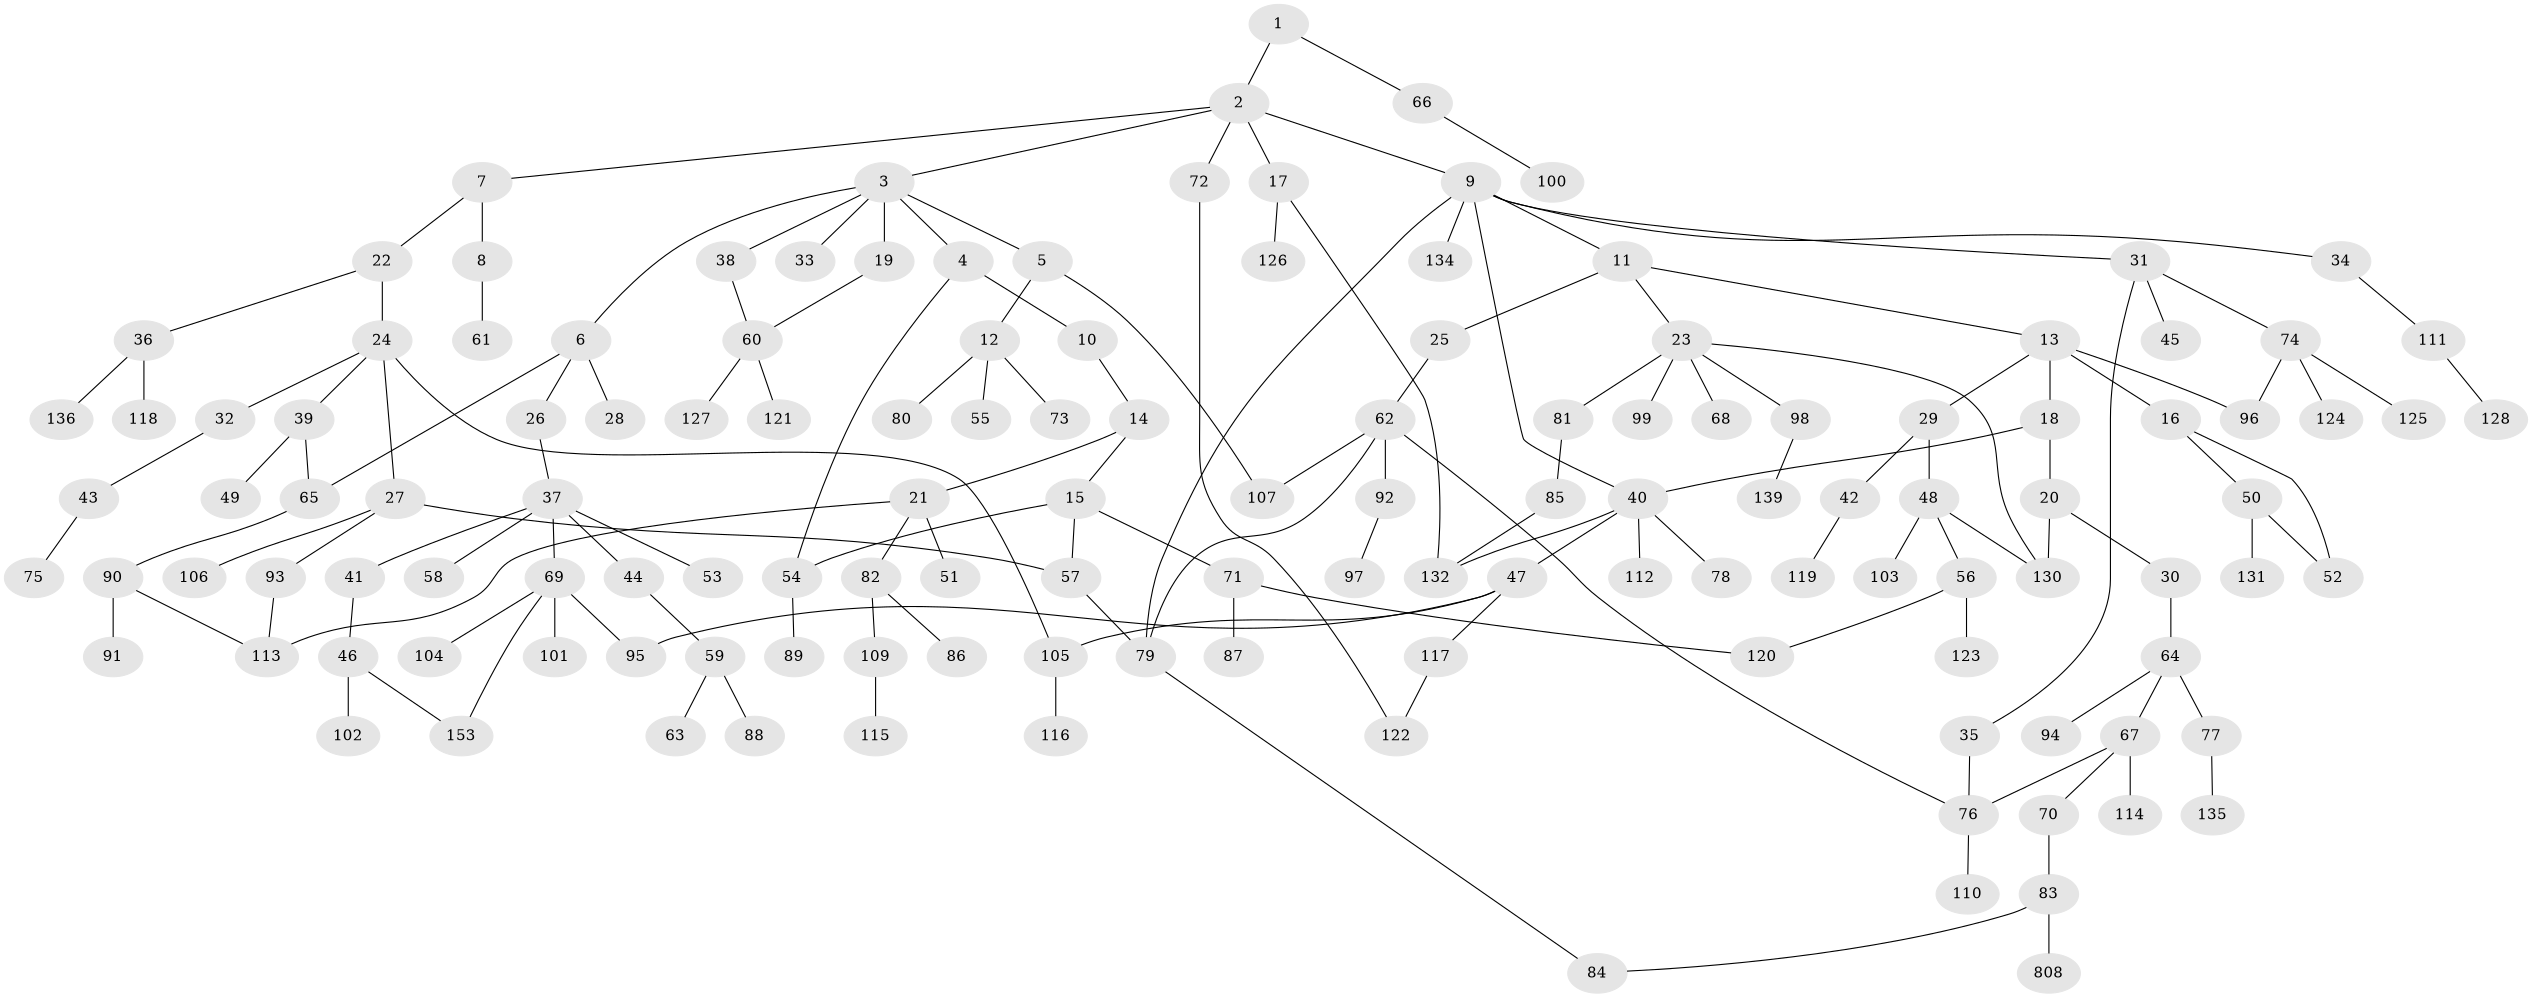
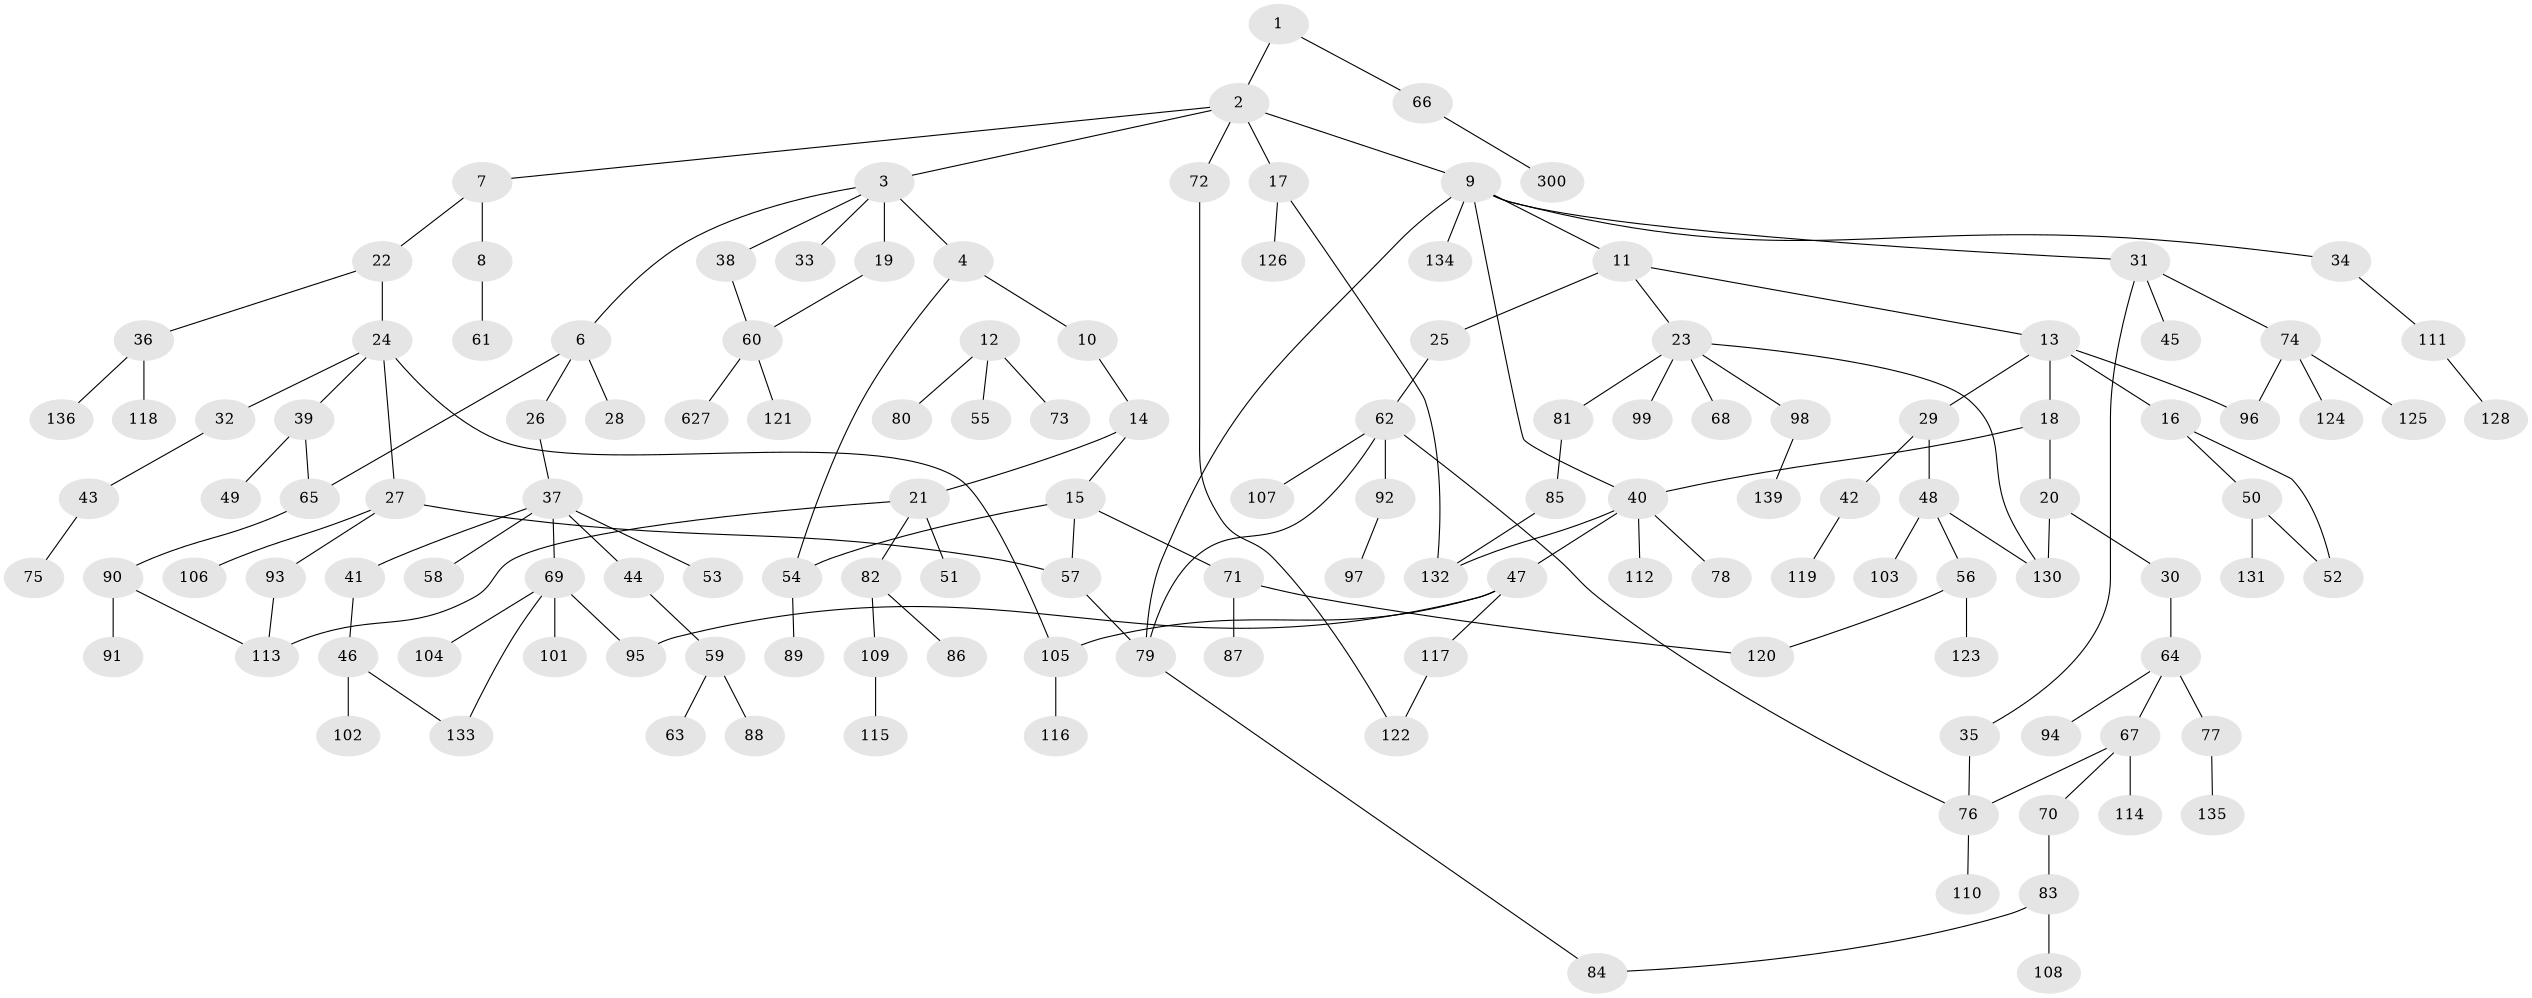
(1552, 182) -> (1552, 182)
(1043, 261) -> none
(697, 420) -> (697, 420)
(461, 736) -> (461, 736)
(2049, 973) -> (2049, 973)
